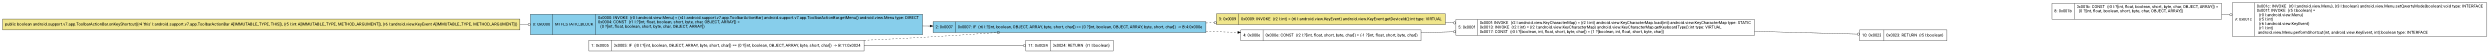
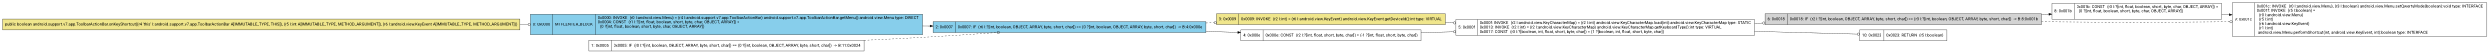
(2226, 15) -> (2226, 15)
none -> (1903, 19)
(574, 24) -> (574, 24)
(1222, 32) -> (1222, 32)
(1070, 46) -> none
